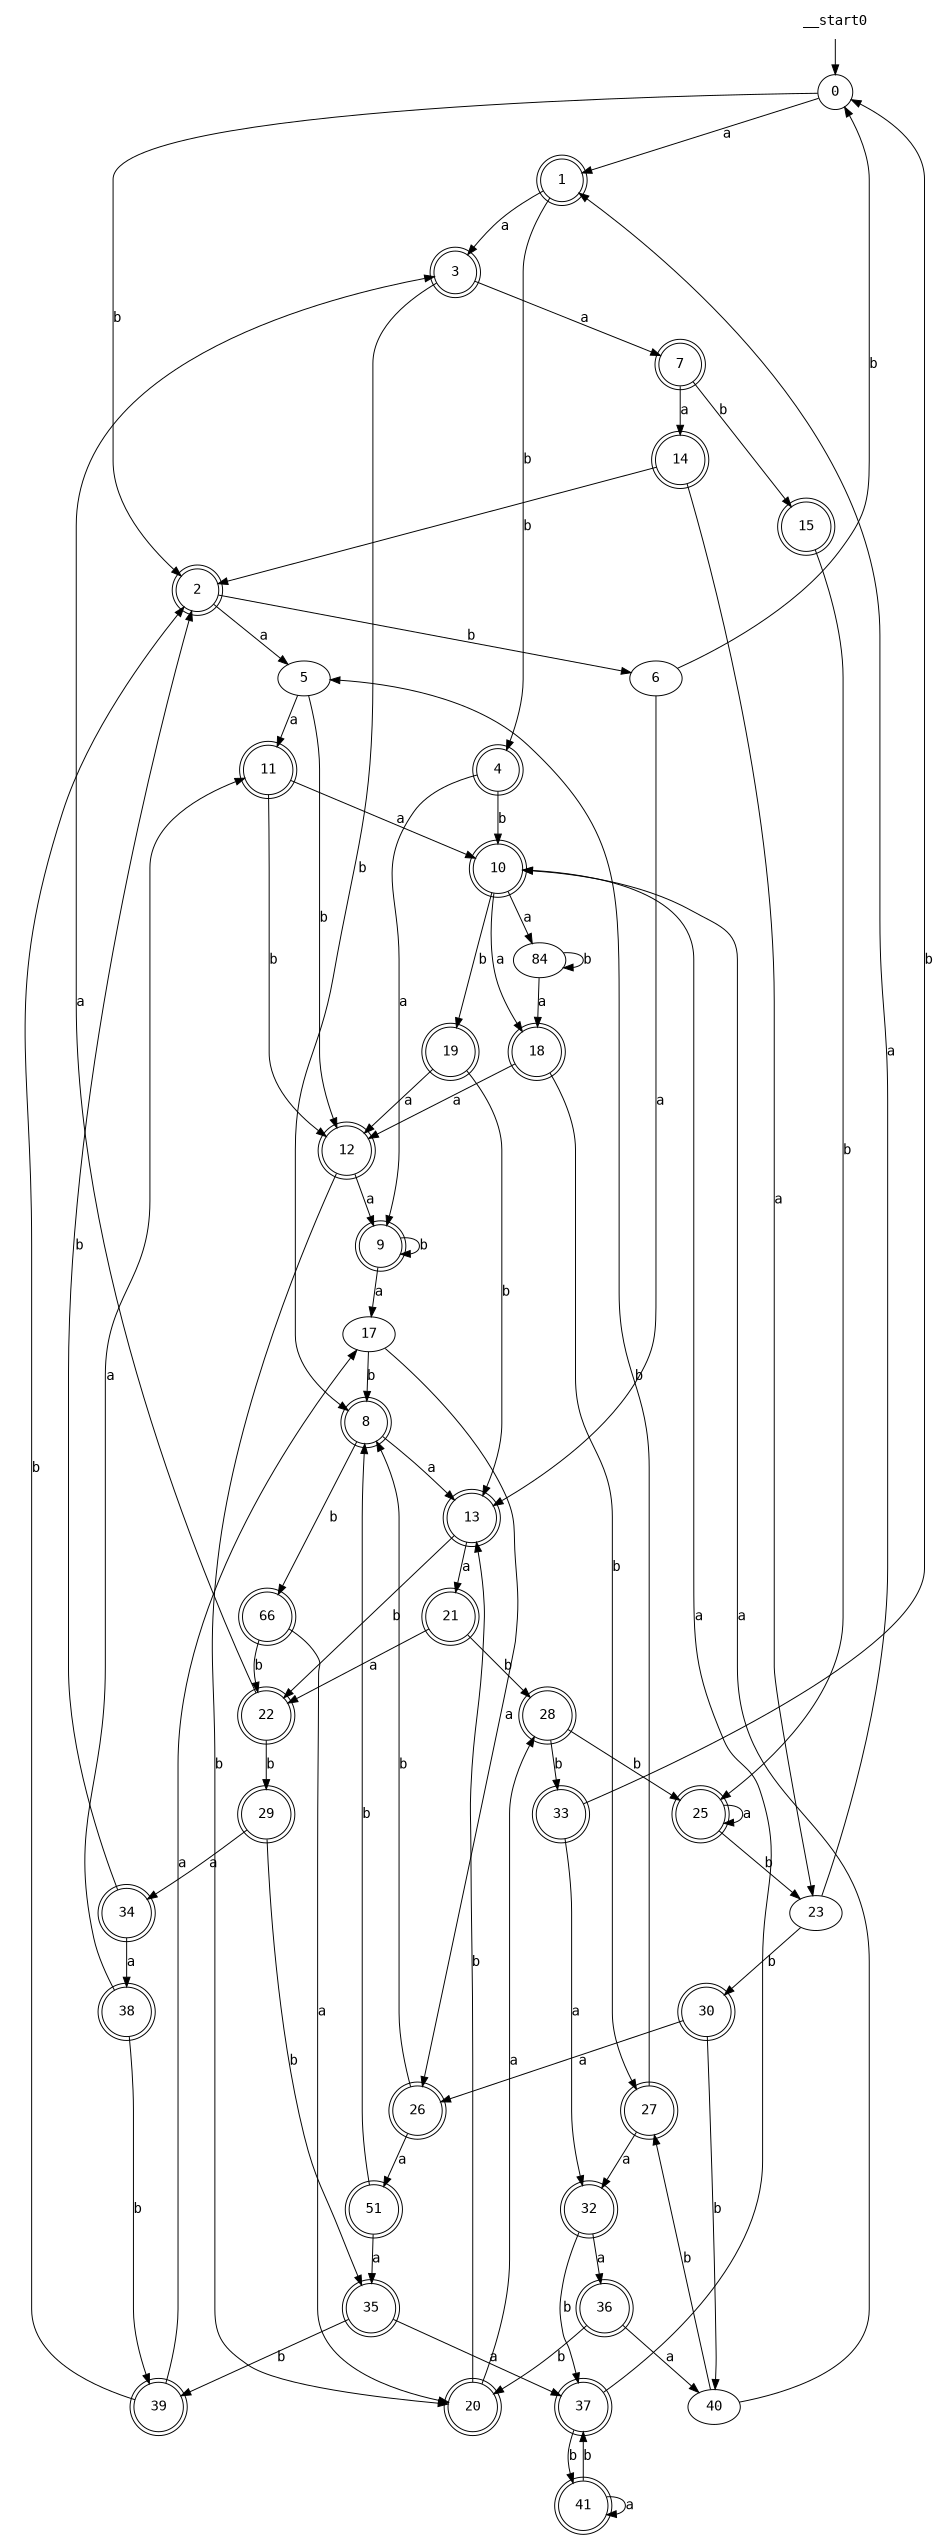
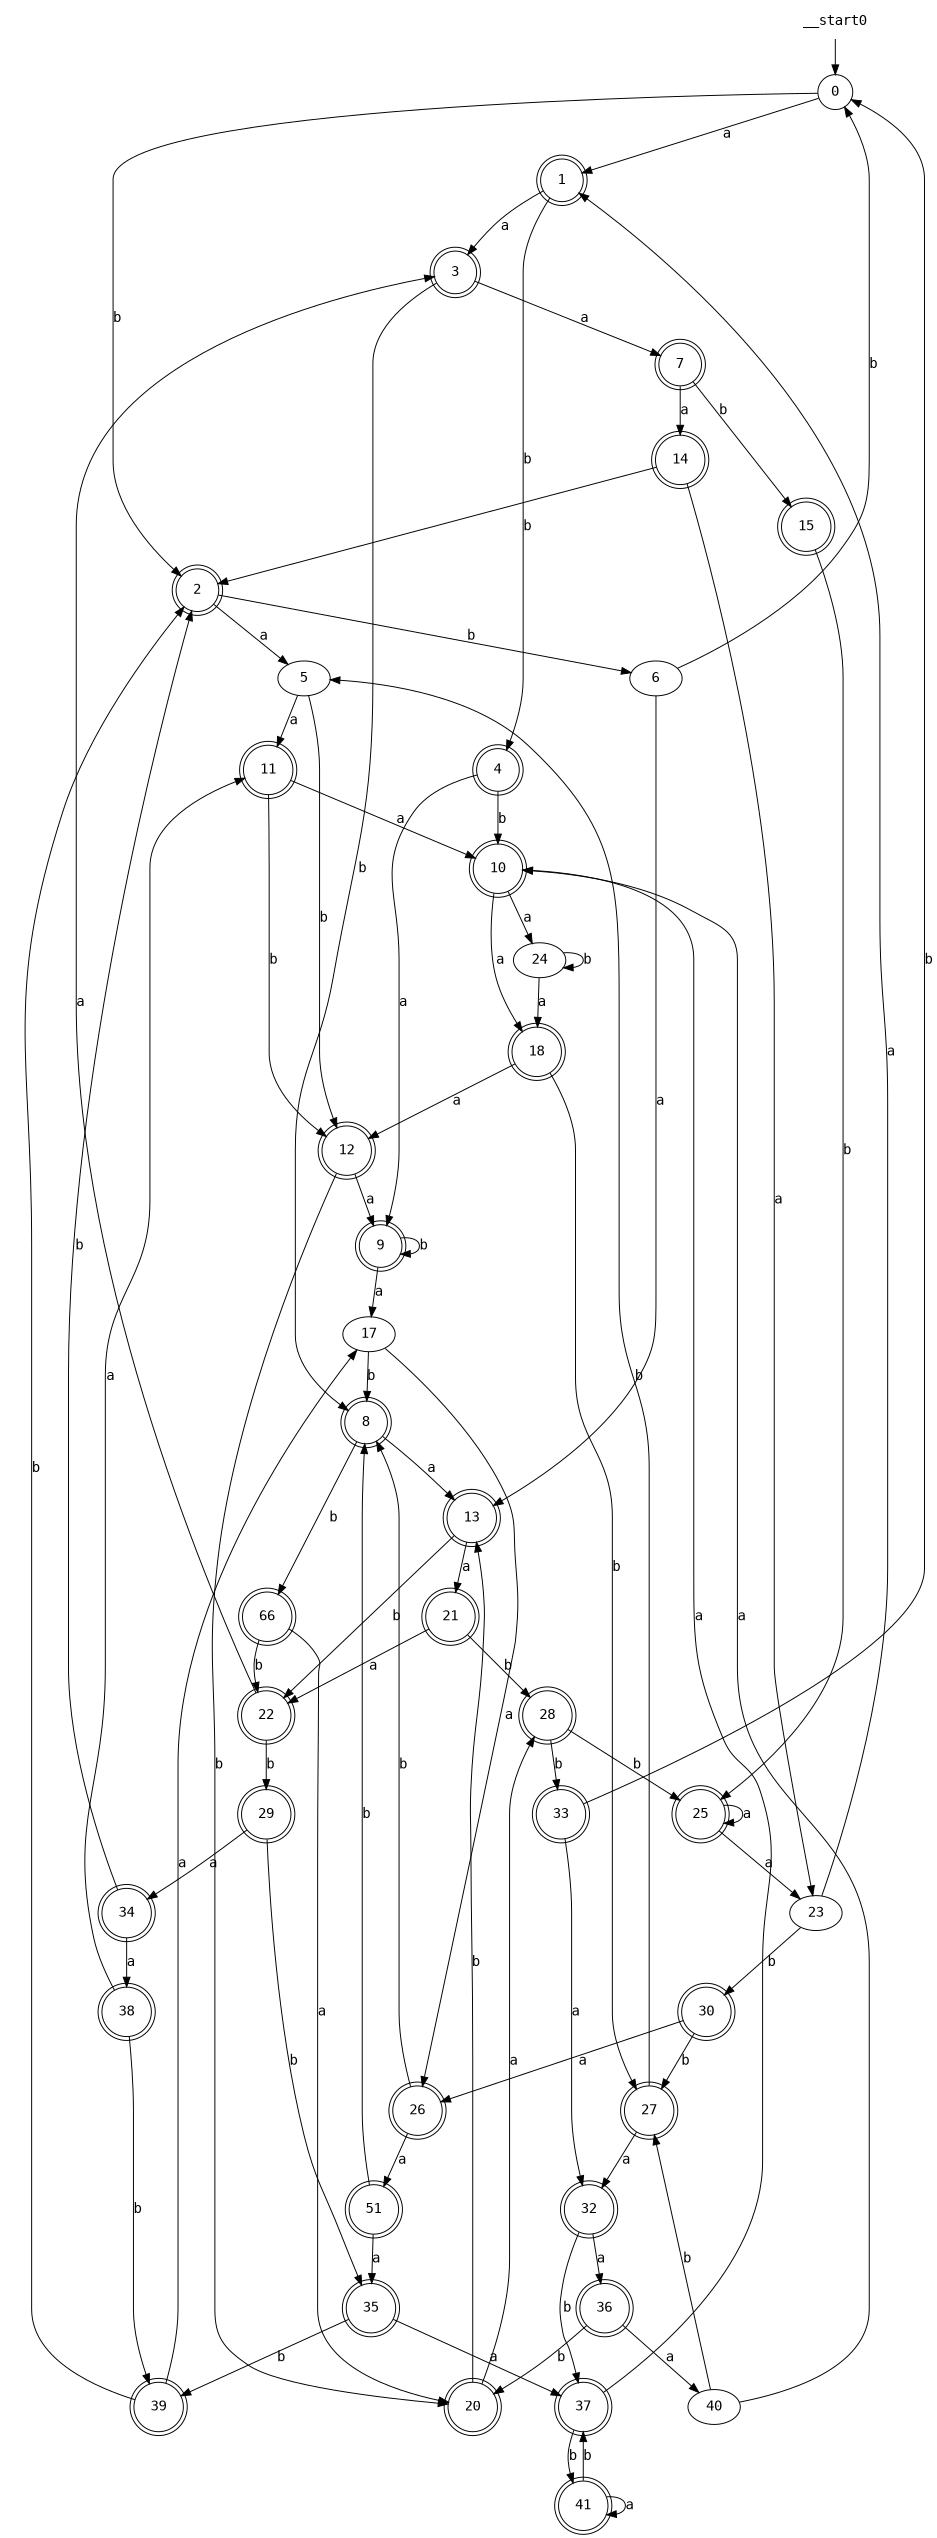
(540, 960) -> (540, 960)
(450, 1052) -> none
(769, 1864) -> (769, 1864)
(713, 2208) -> (680, 2057)
